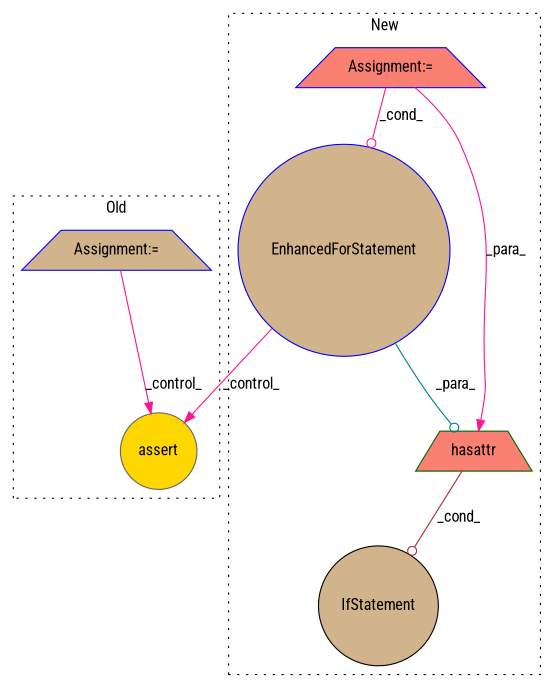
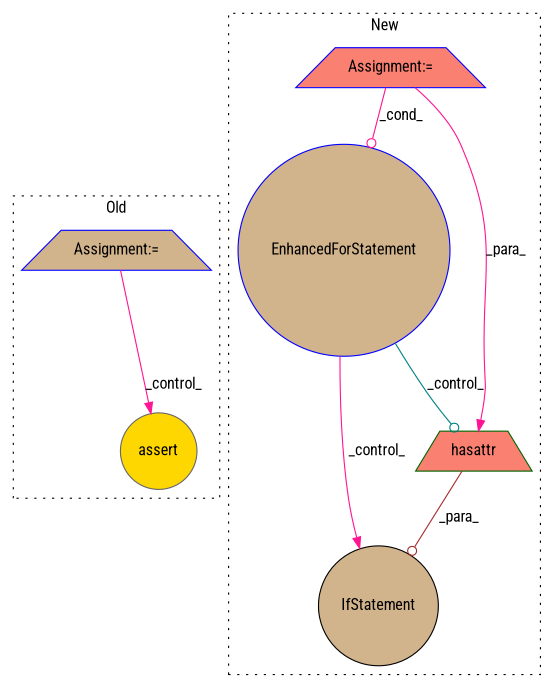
(236, 367) -> (343, 448)
(456, 385) -> (456, 385)
(459, 518) -> (459, 518)
